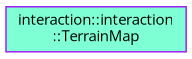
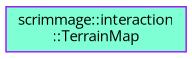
(96, 29) -> (96, 29)
